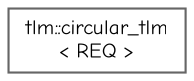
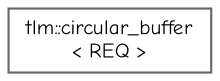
(97, 41) -> (110, 41)
